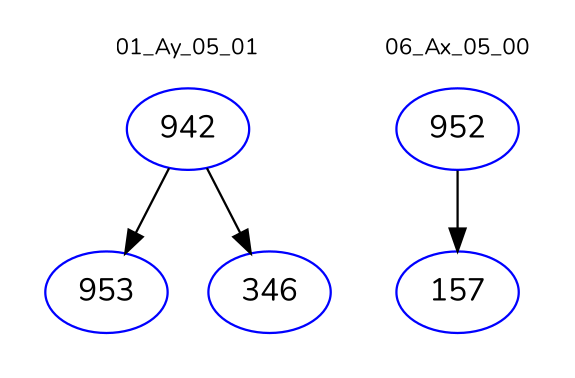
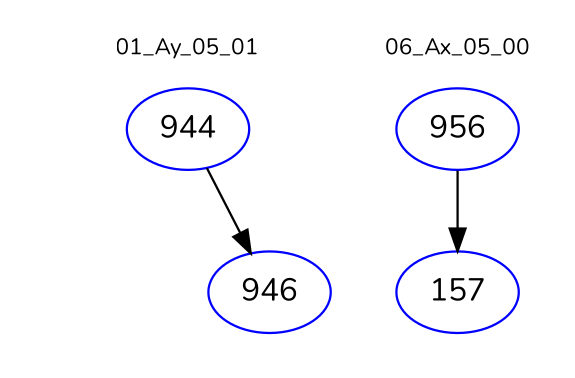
(188, 129) -> (188, 129)
(458, 129) -> (458, 129)
(106, 292) -> none
(270, 292) -> (270, 292)
